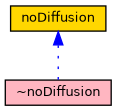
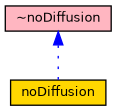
(58, 63) -> (58, 63)
